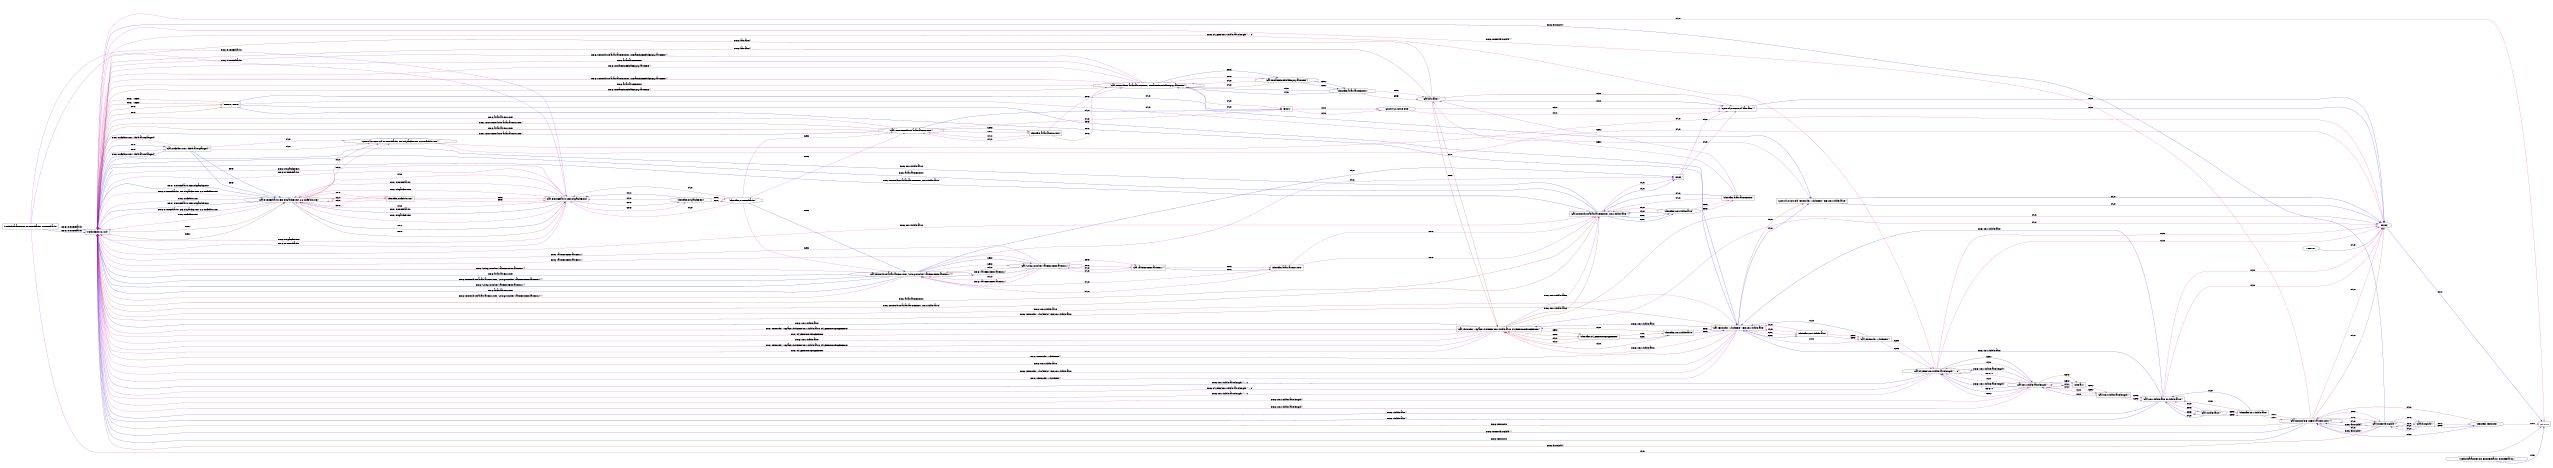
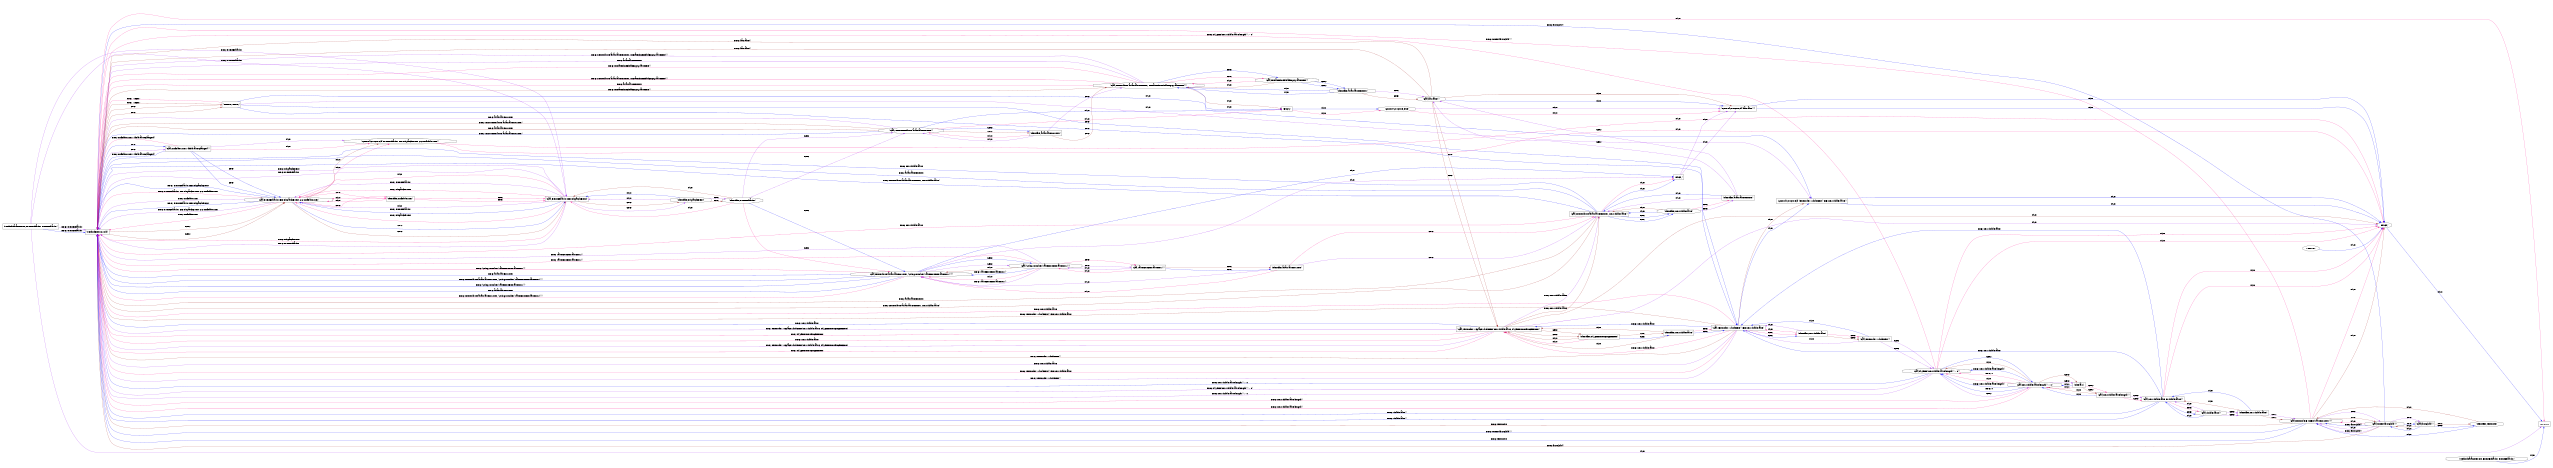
(2520, 424) -> none
